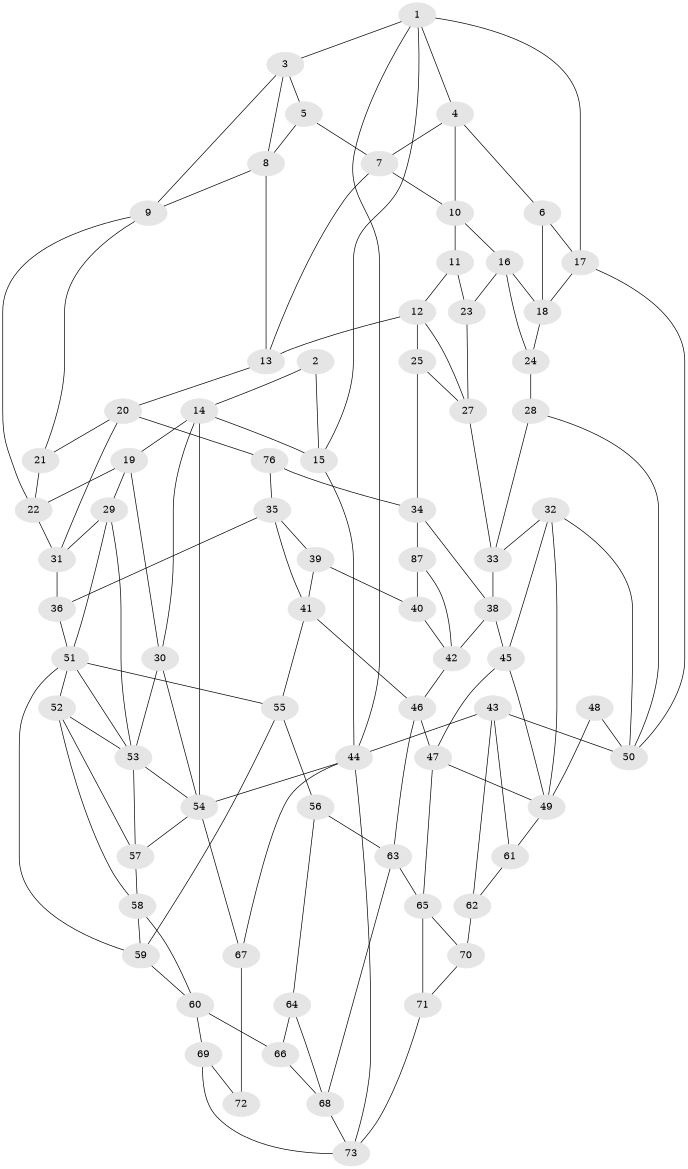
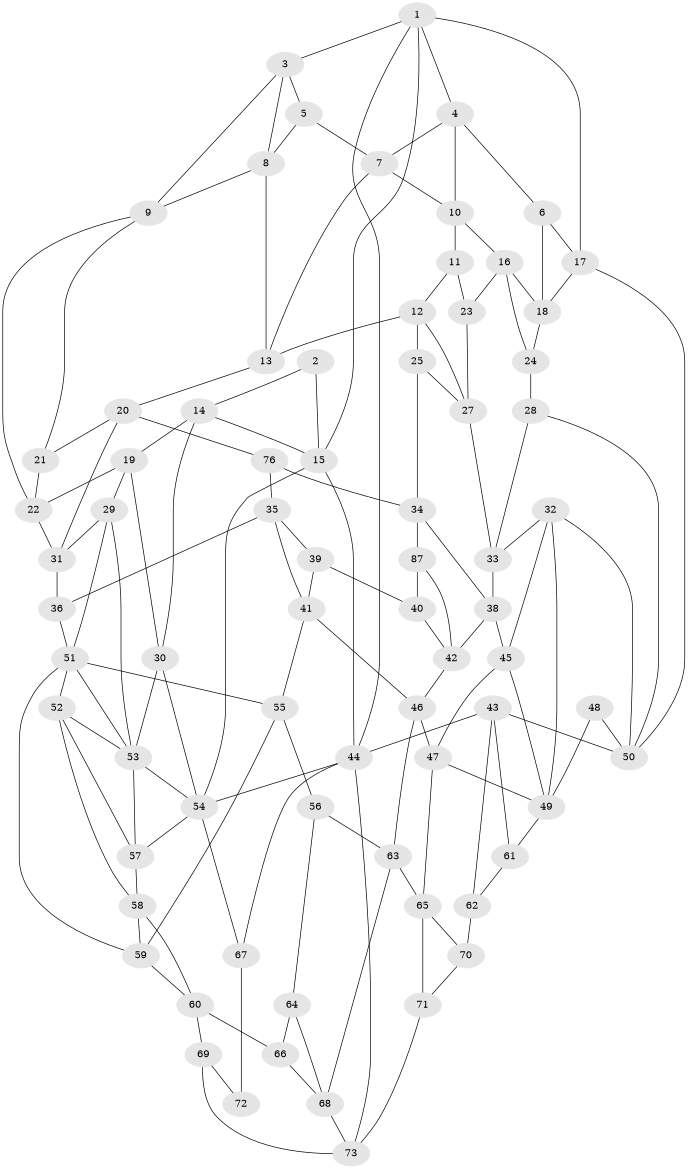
(199, 609) -> (226, 613)
